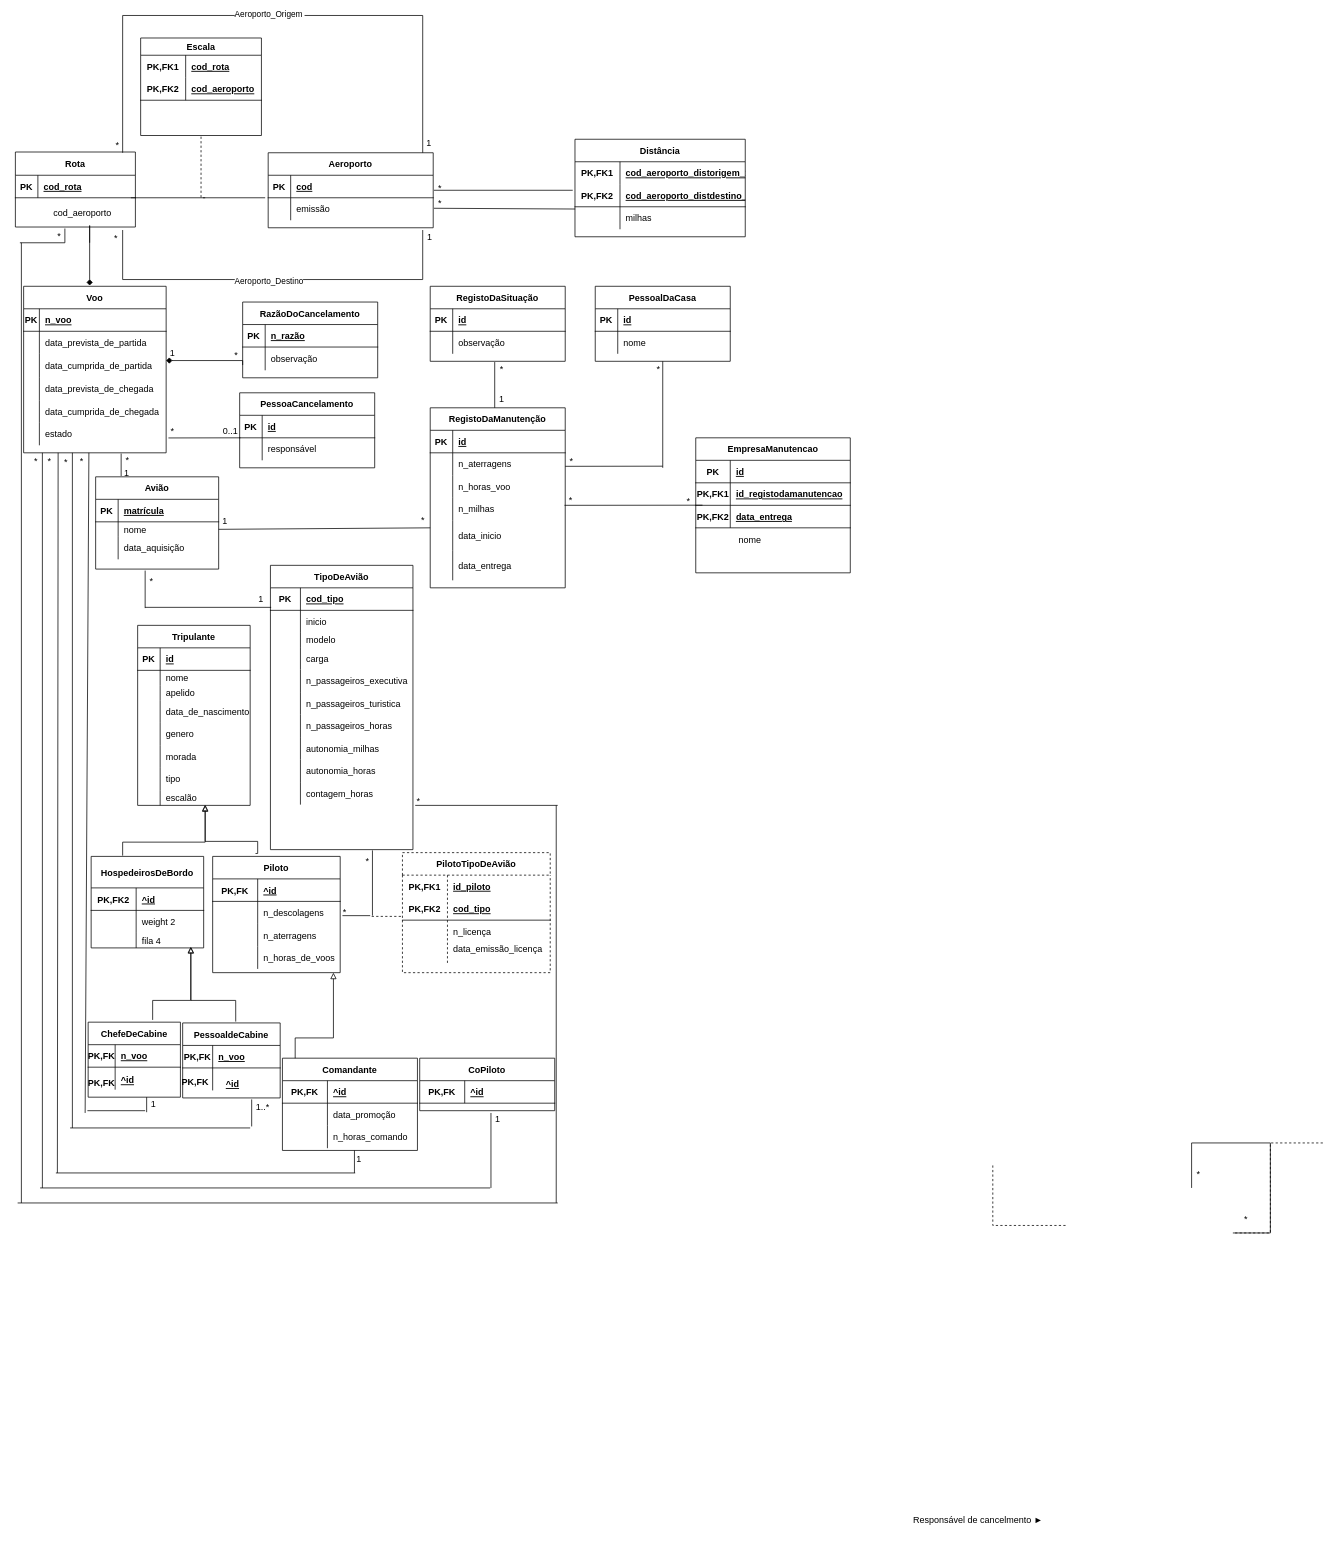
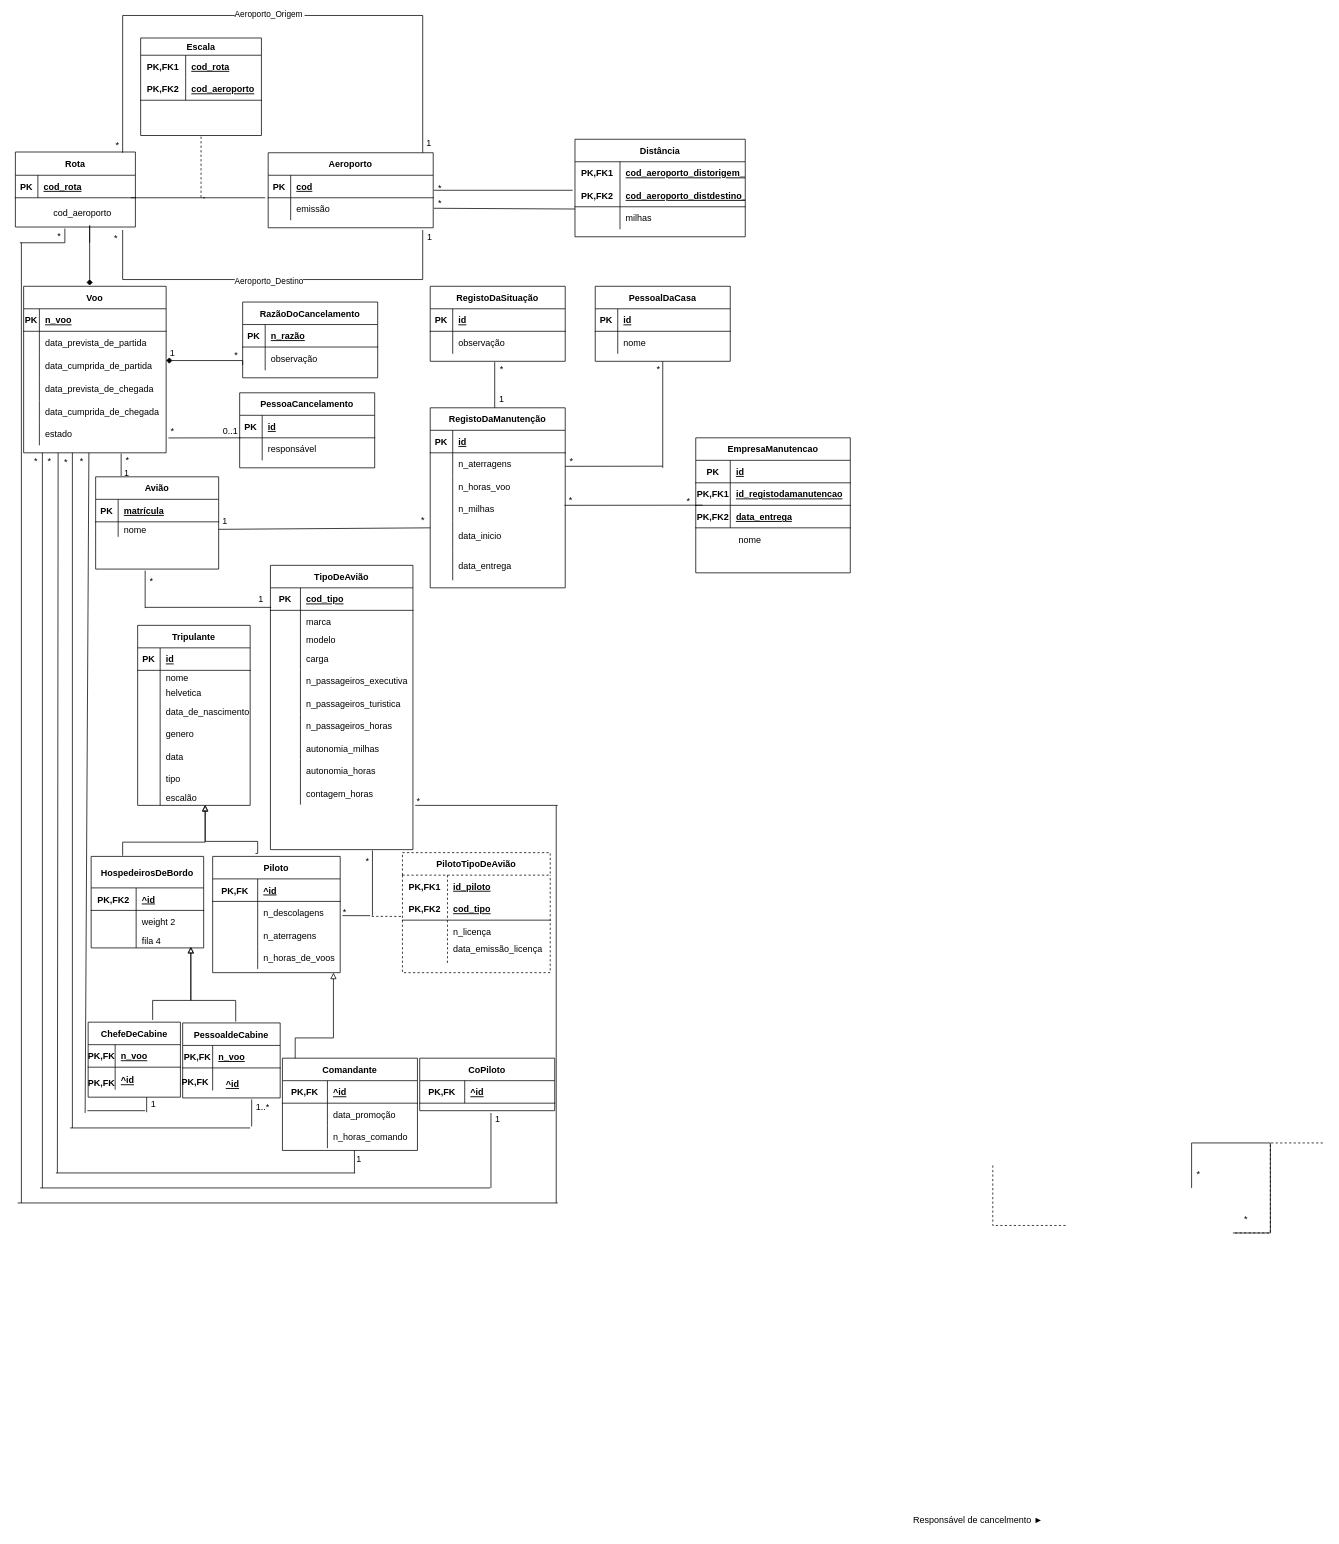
(168, 548) -> none
(318, 621) -> (319, 621)
(181, 693) -> (186, 693)
(181, 757) -> (176, 757)
